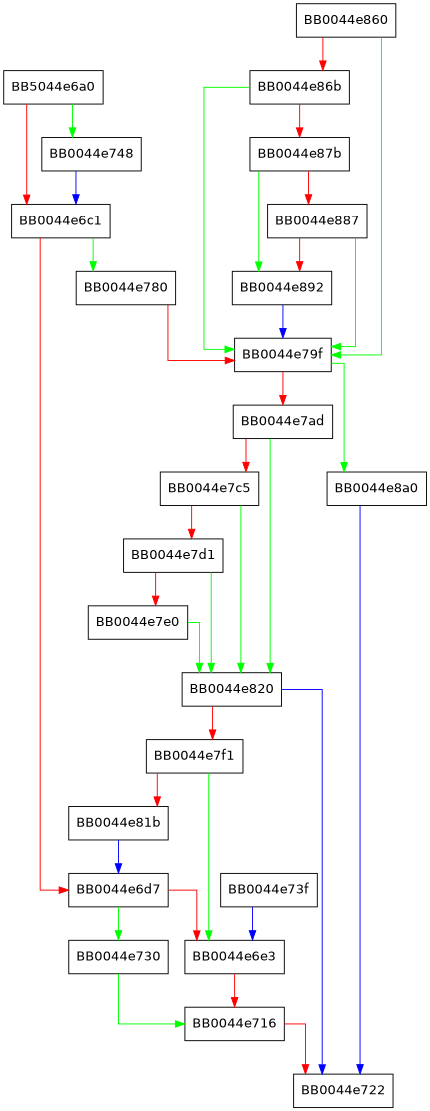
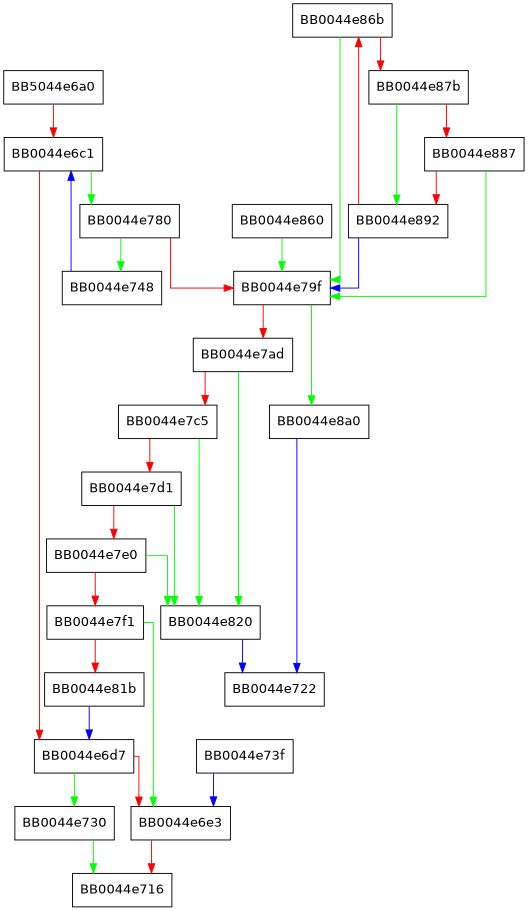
(323, 49) -> (359, 125)
(72, 116) -> (121, 250)
(213, 718) -> (95, 584)
(305, 1034) -> none
